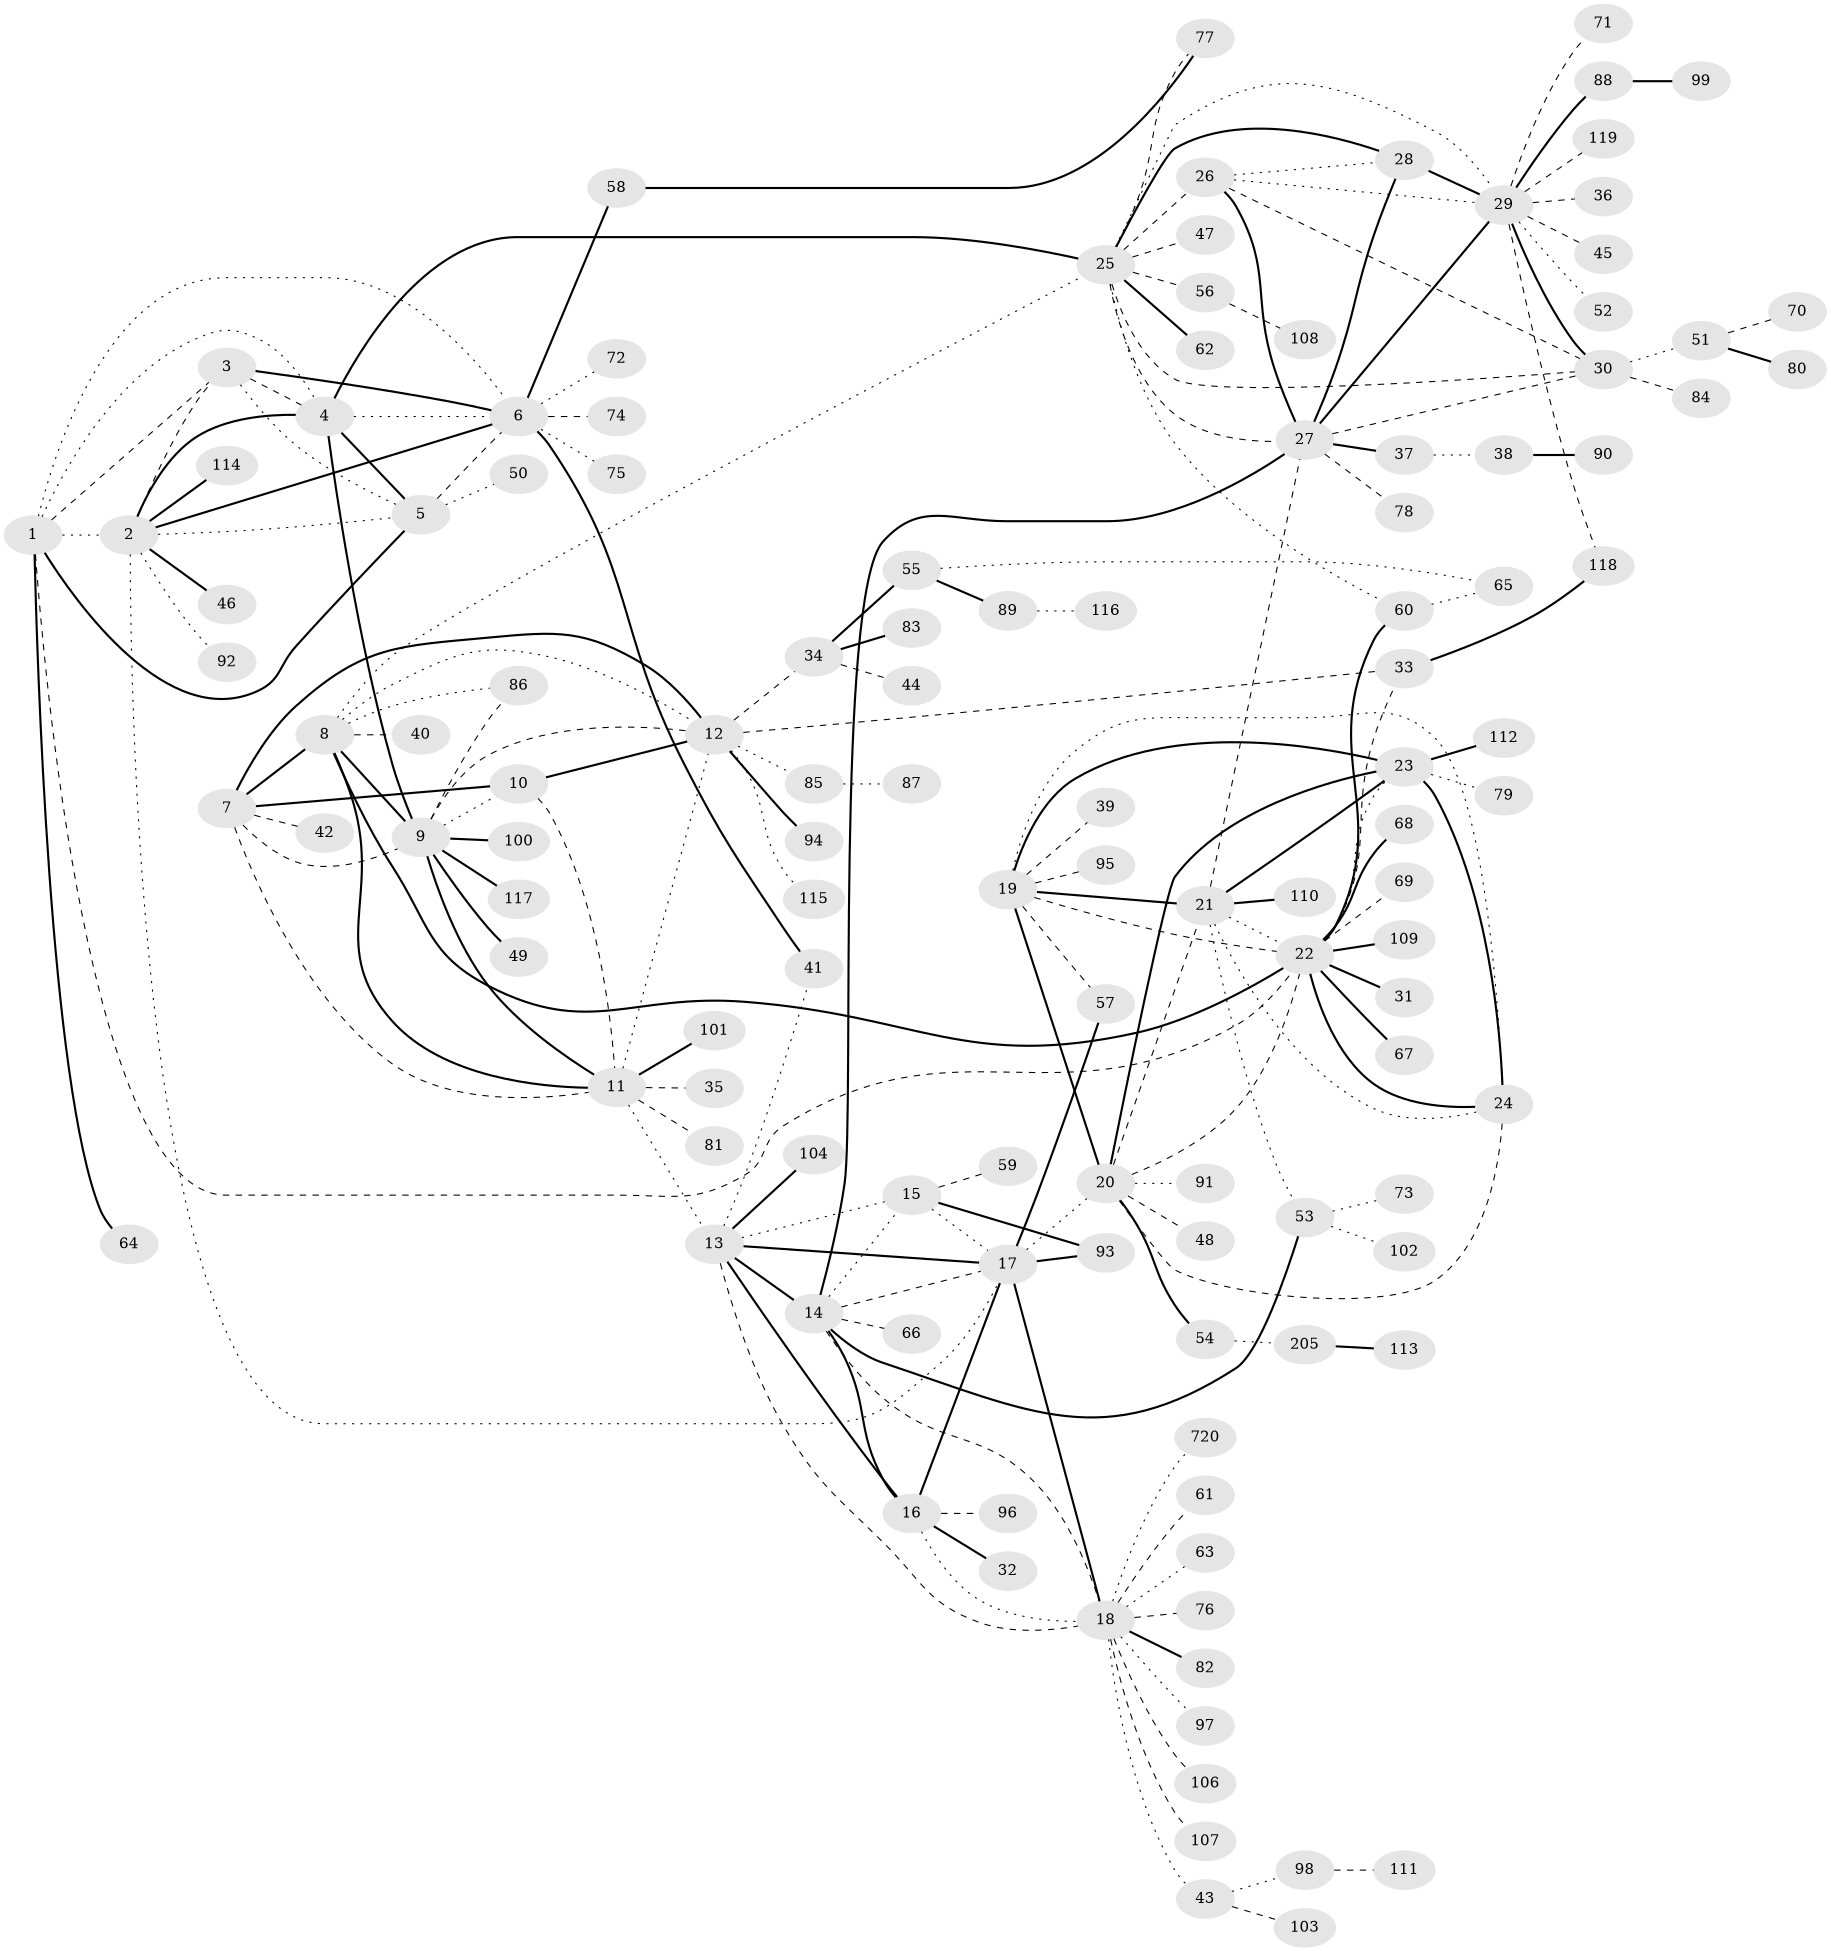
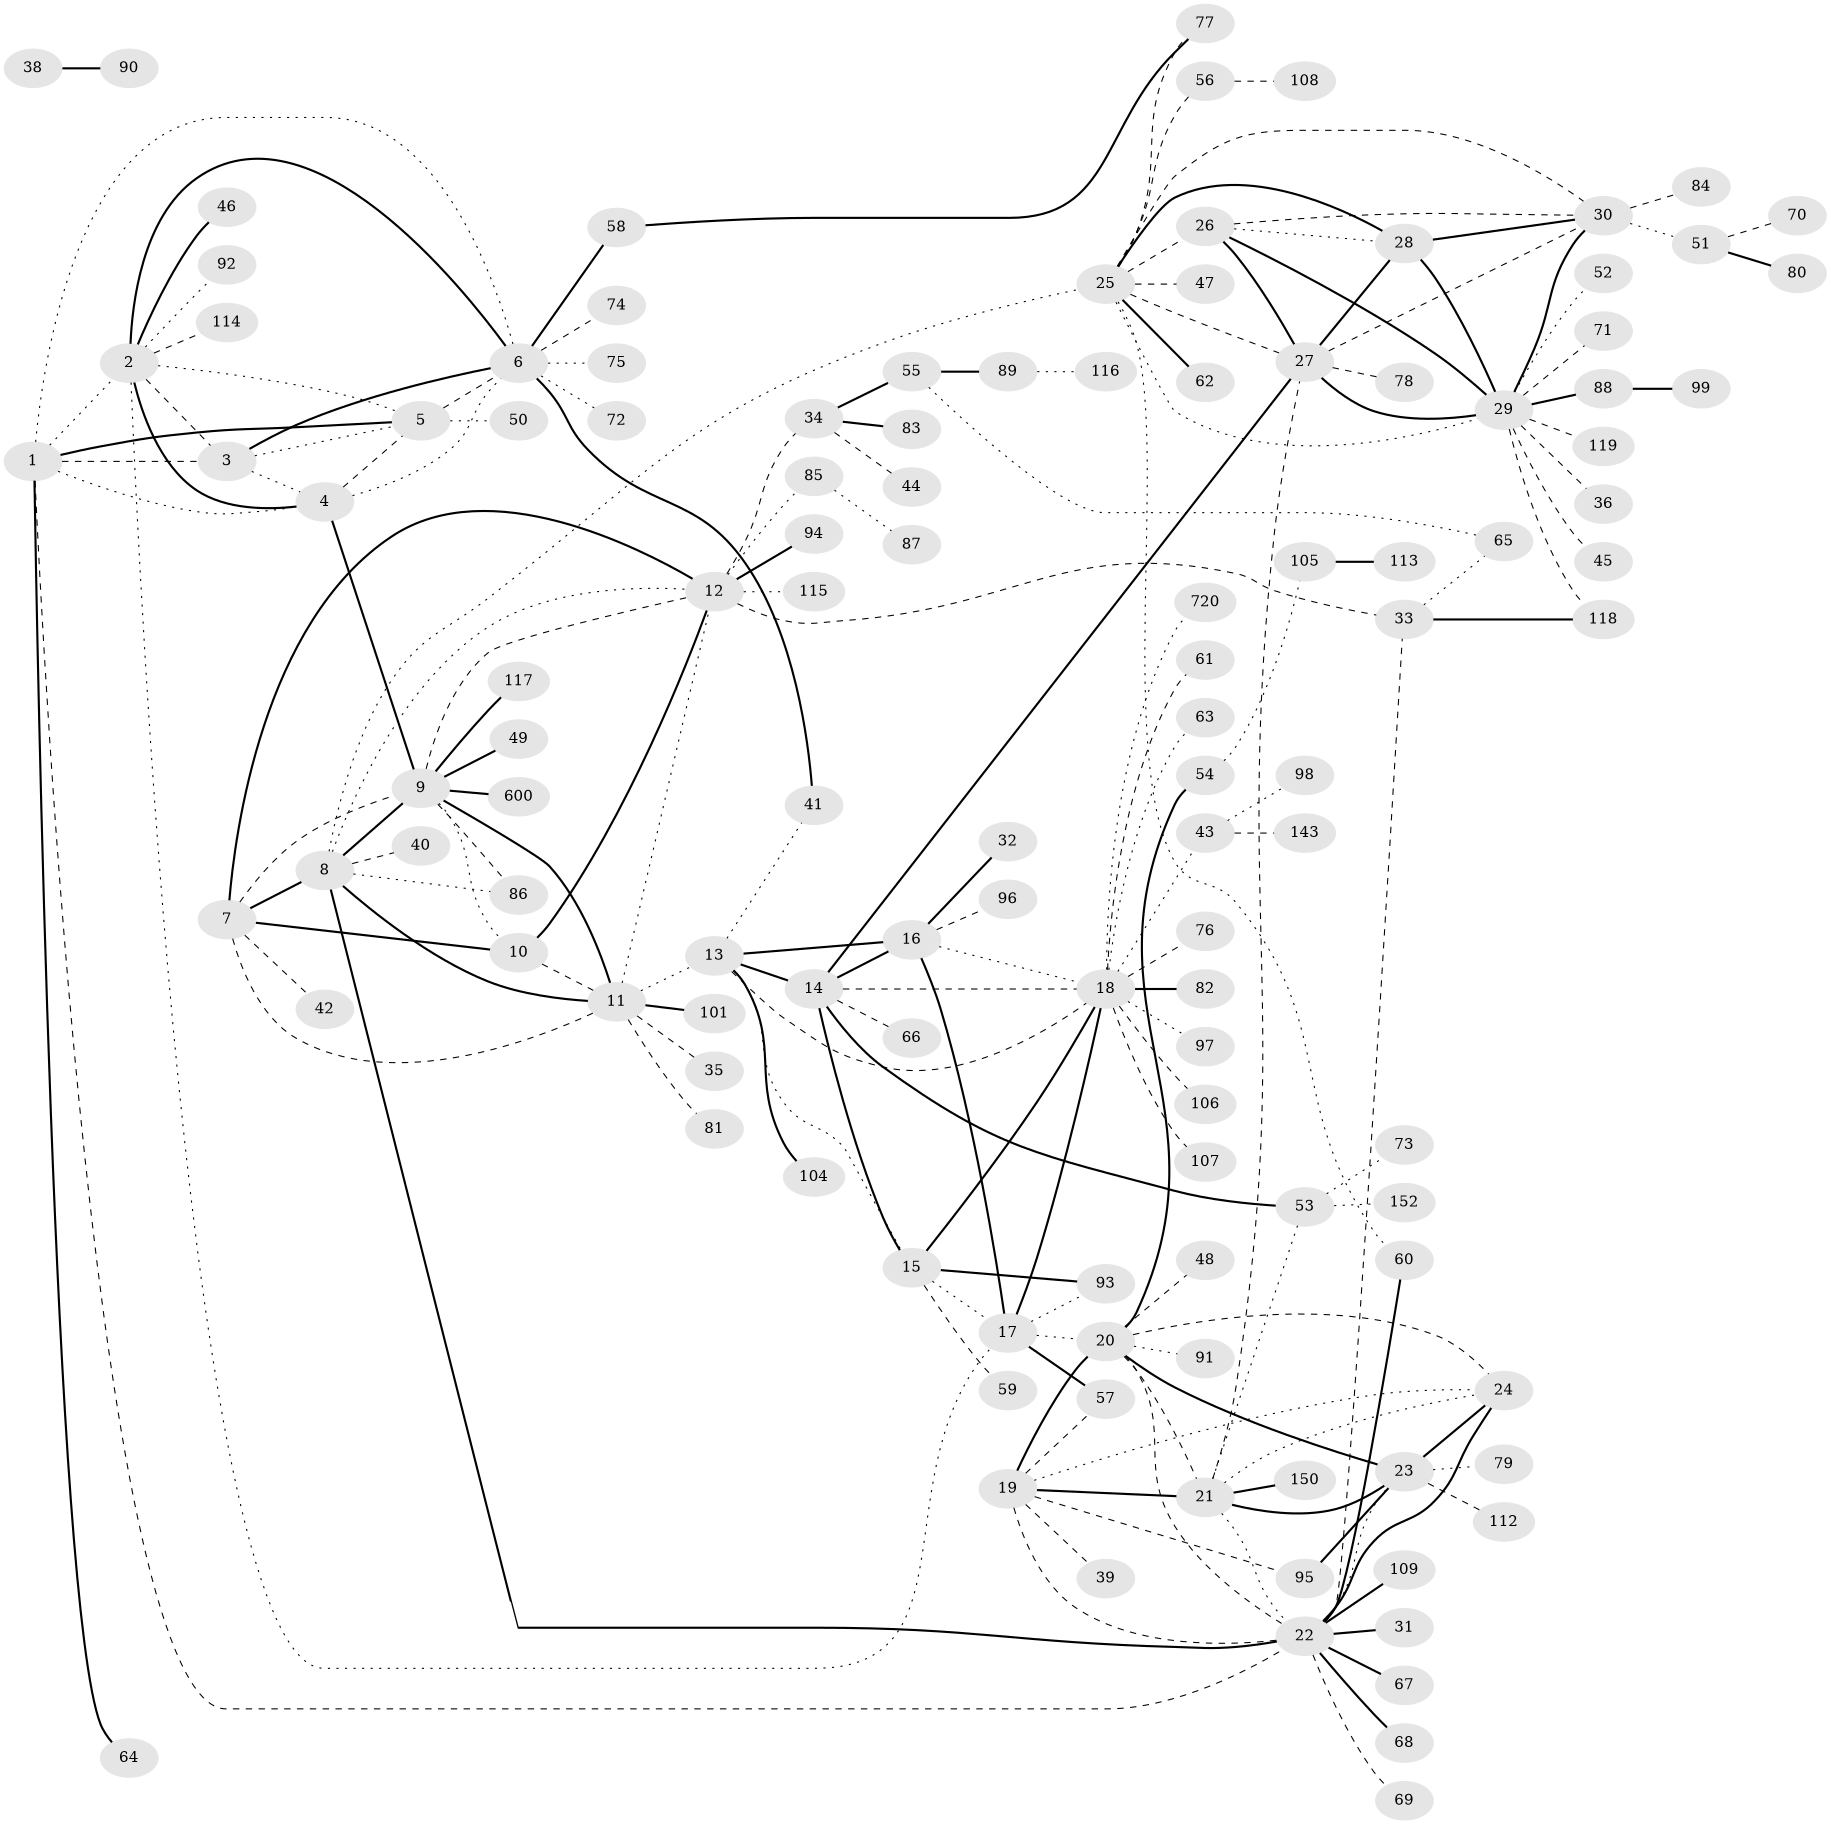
(1355, 191) -> (1363, 308)
none -> (1504, 230)
(671, 237) -> none
(276, 392) -> (276, 482)
(1404, 455) -> none
(375, 467) -> (373, 461)
(178, 500) -> (178, 343)
(1454, 599) -> (1454, 580)
(1168, 748) -> (1355, 1525)
(1454, 753) -> (1454, 1497)
(519, 842) -> (519, 797)
(1305, 897) -> (1305, 1480)
none -> (1016, 1132)
(1404, 1252) -> (1404, 1203)
(850, 1254) -> none
(1057, 1259) -> (1057, 1308)
(858, 1261) -> (852, 1132)
(911, 1289) -> none
(1305, 1345) -> (1305, 562)
(1404, 1870) -> none
(1305, 1928) -> (1305, 833)
